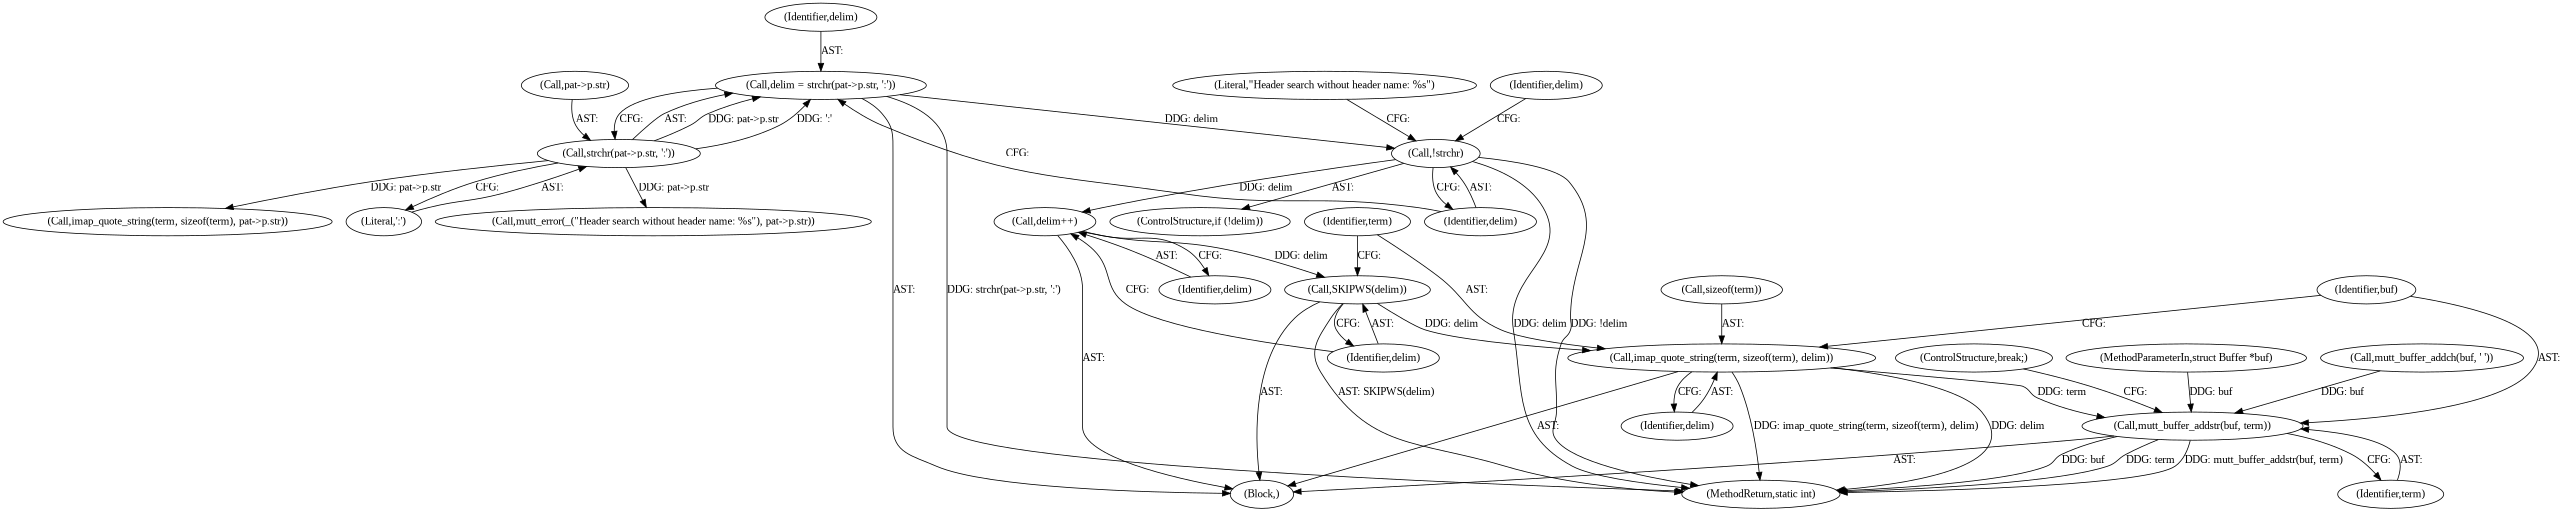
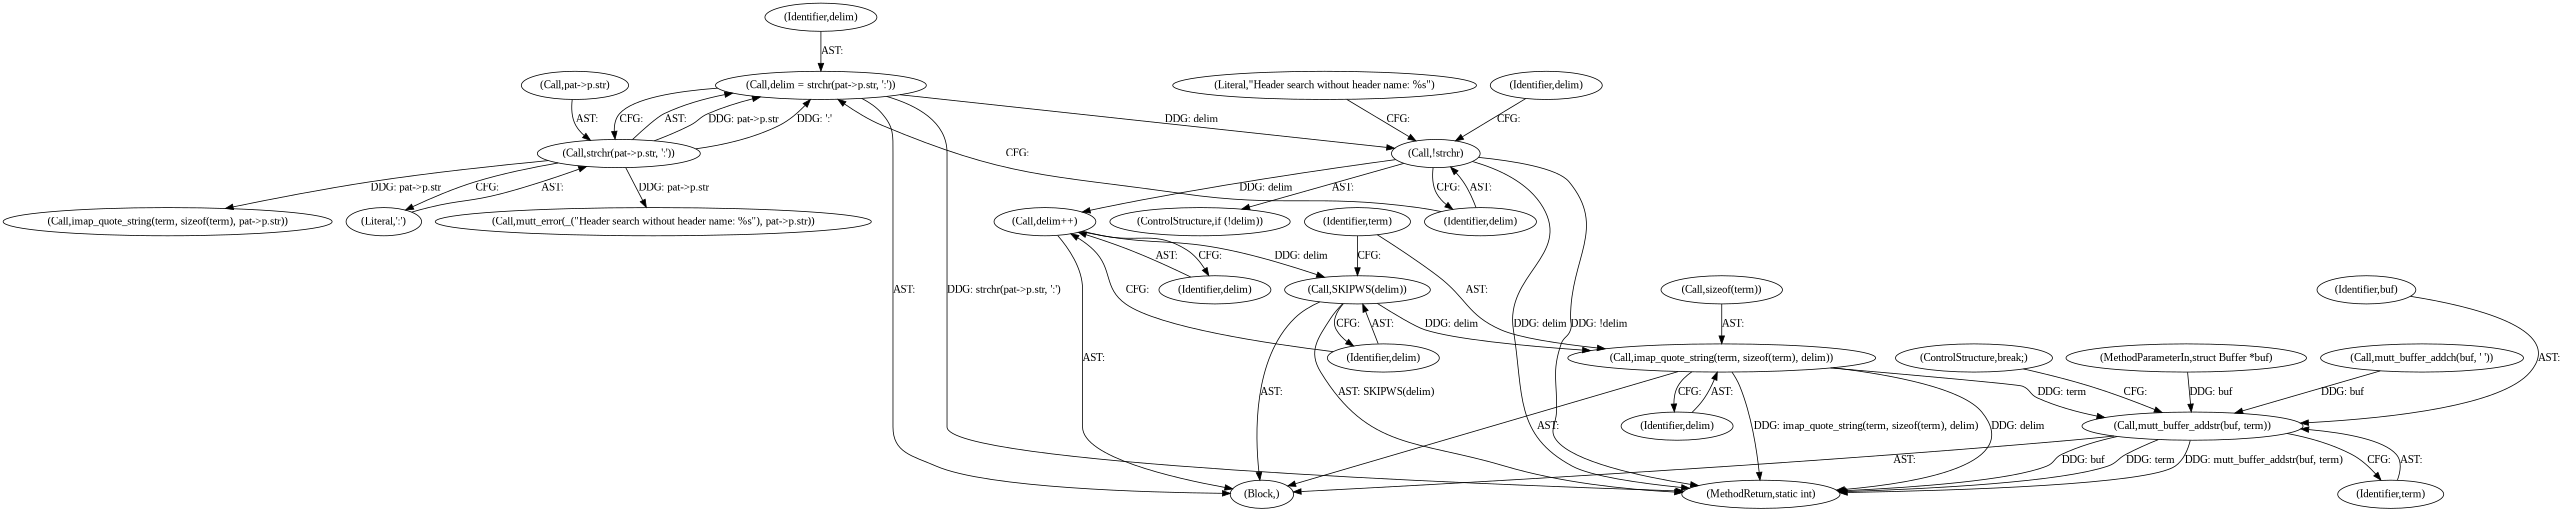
(2074, 321) -> none
